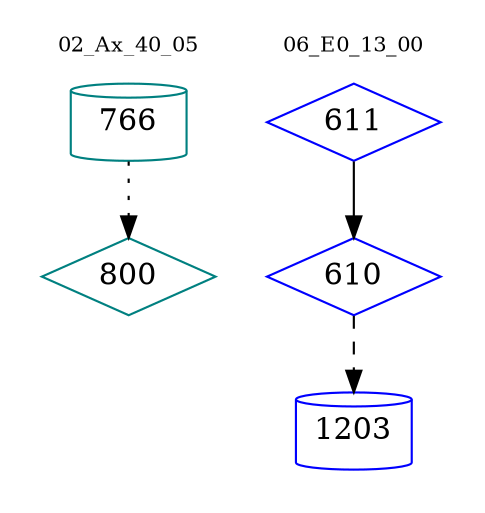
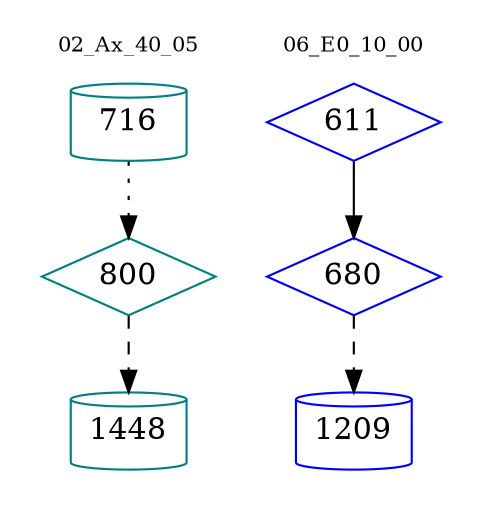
(354, 46) -> (354, 46)
(129, 122) -> (129, 122)
(354, 277) -> (354, 277)
none -> (129, 431)
(354, 431) -> (354, 431)
